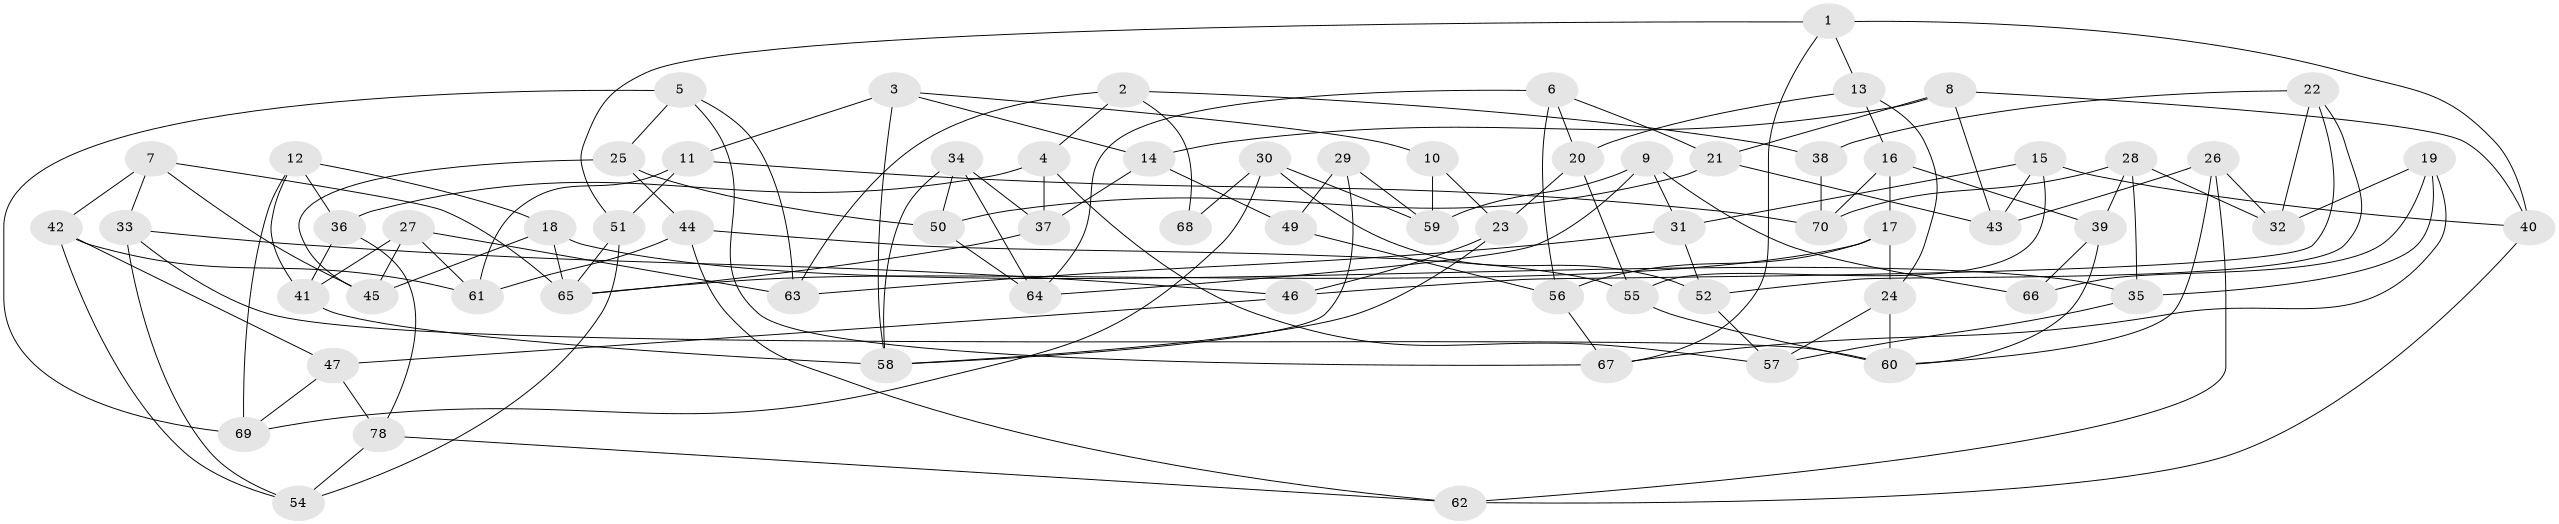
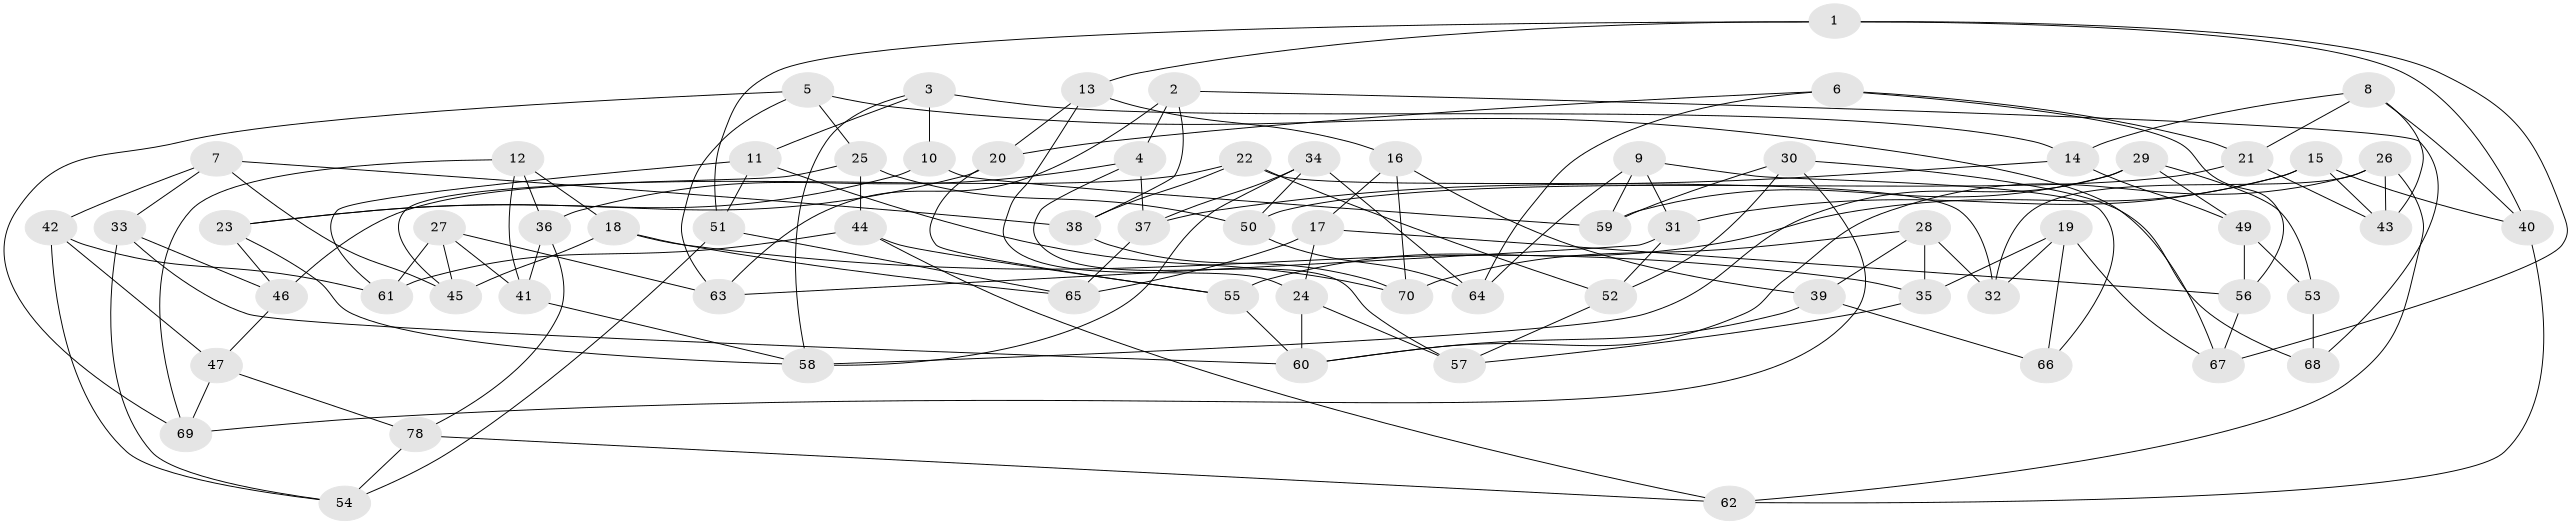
(375, 196) -> (626, 189)
none -> (2313, 297)
